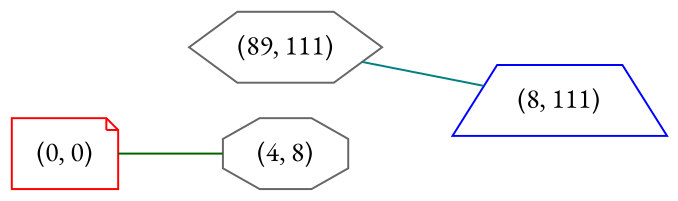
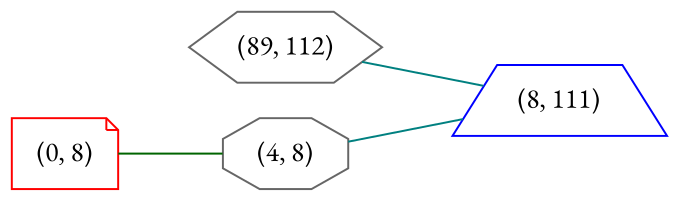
(286, 47) -> (286, 47)
none -> (406, 130)
(65, 154) -> (65, 154)
